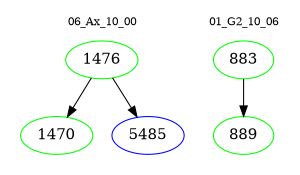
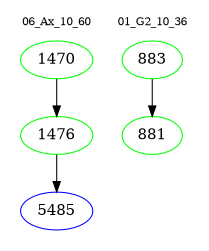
(102, 23) -> (57, 23)
(244, 23) -> (153, 23)
(82, 93) -> (57, 92)
(244, 135) -> (152, 135)
